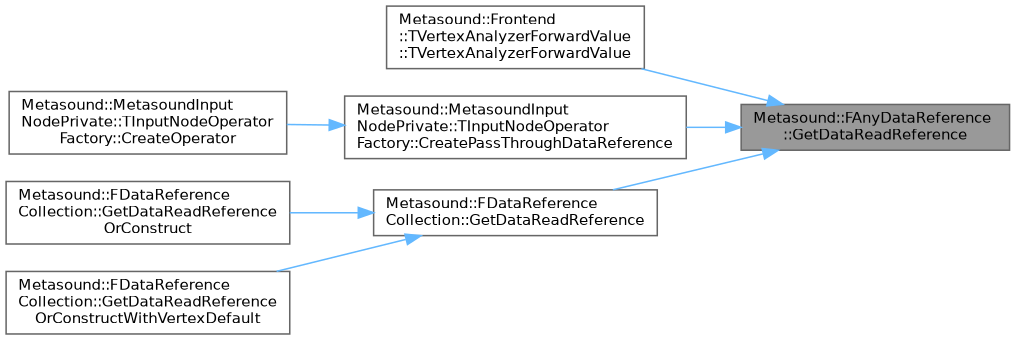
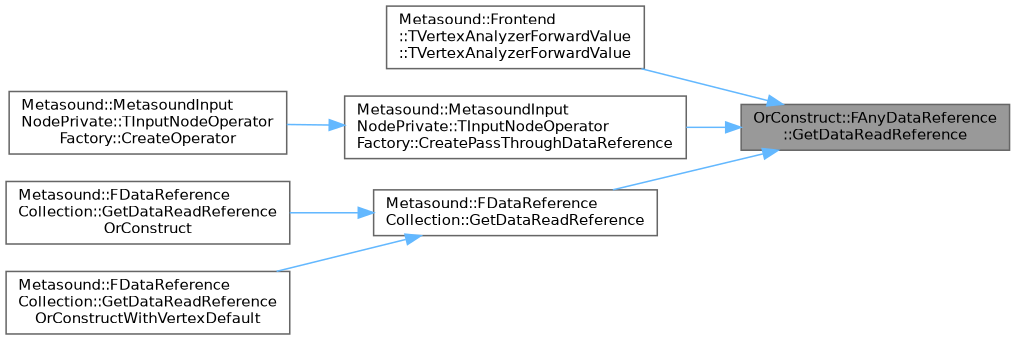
(875, 127) -> (875, 127)
